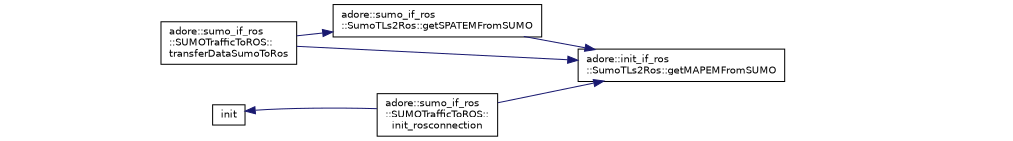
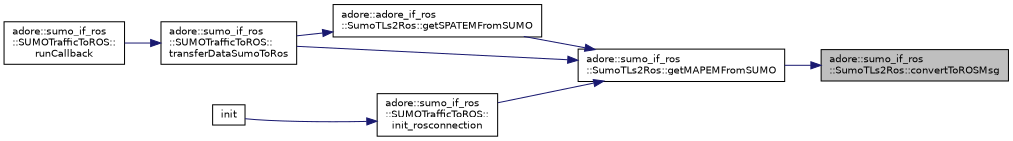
(437, 21) -> (437, 21)
none -> (64, 43)
(681, 65) -> (681, 65)
none -> (915, 65)
(316, 108) -> (306, 122)
